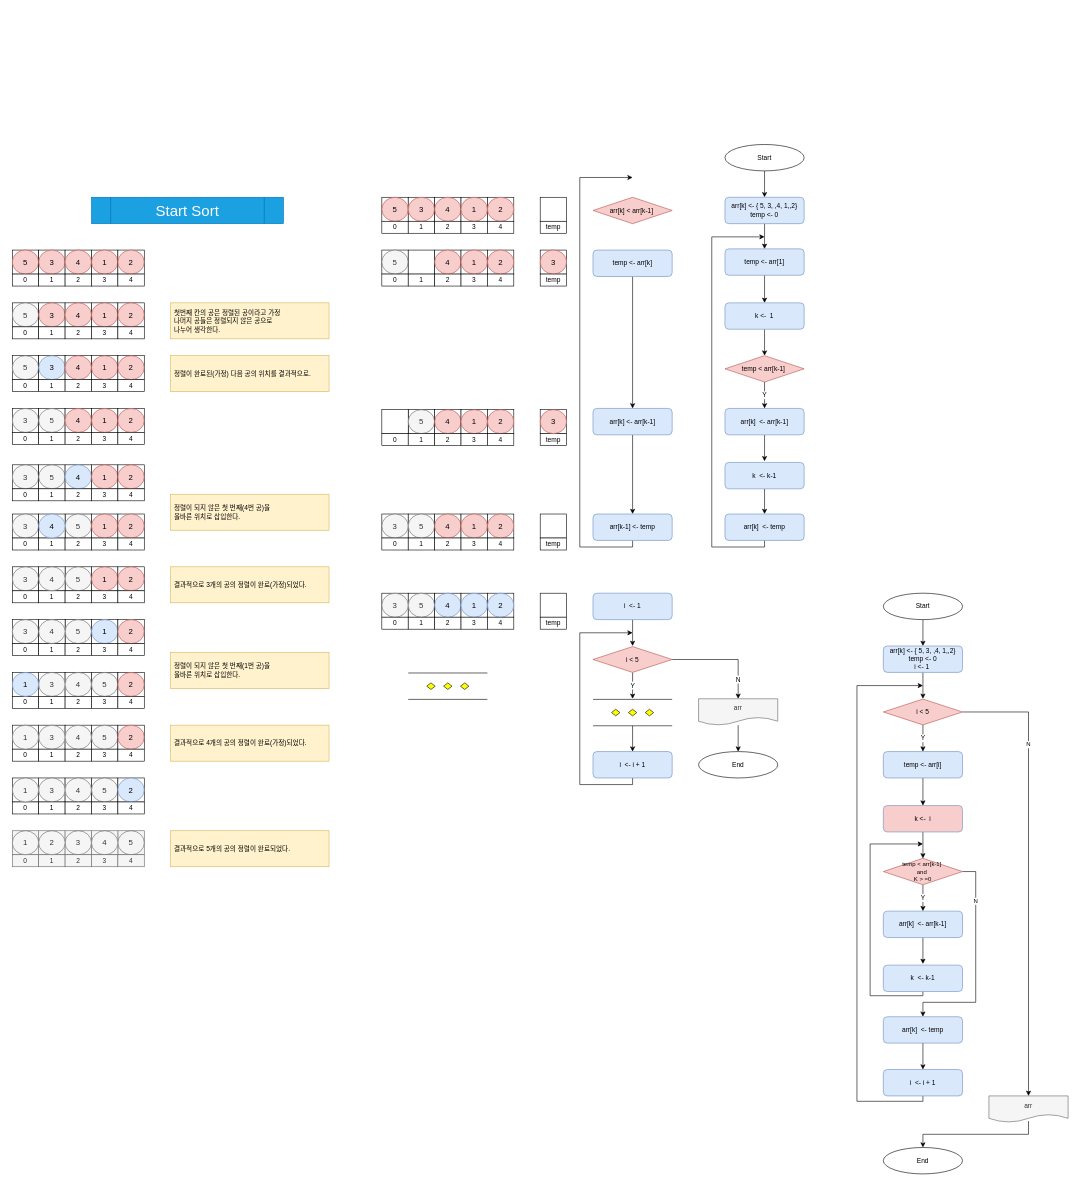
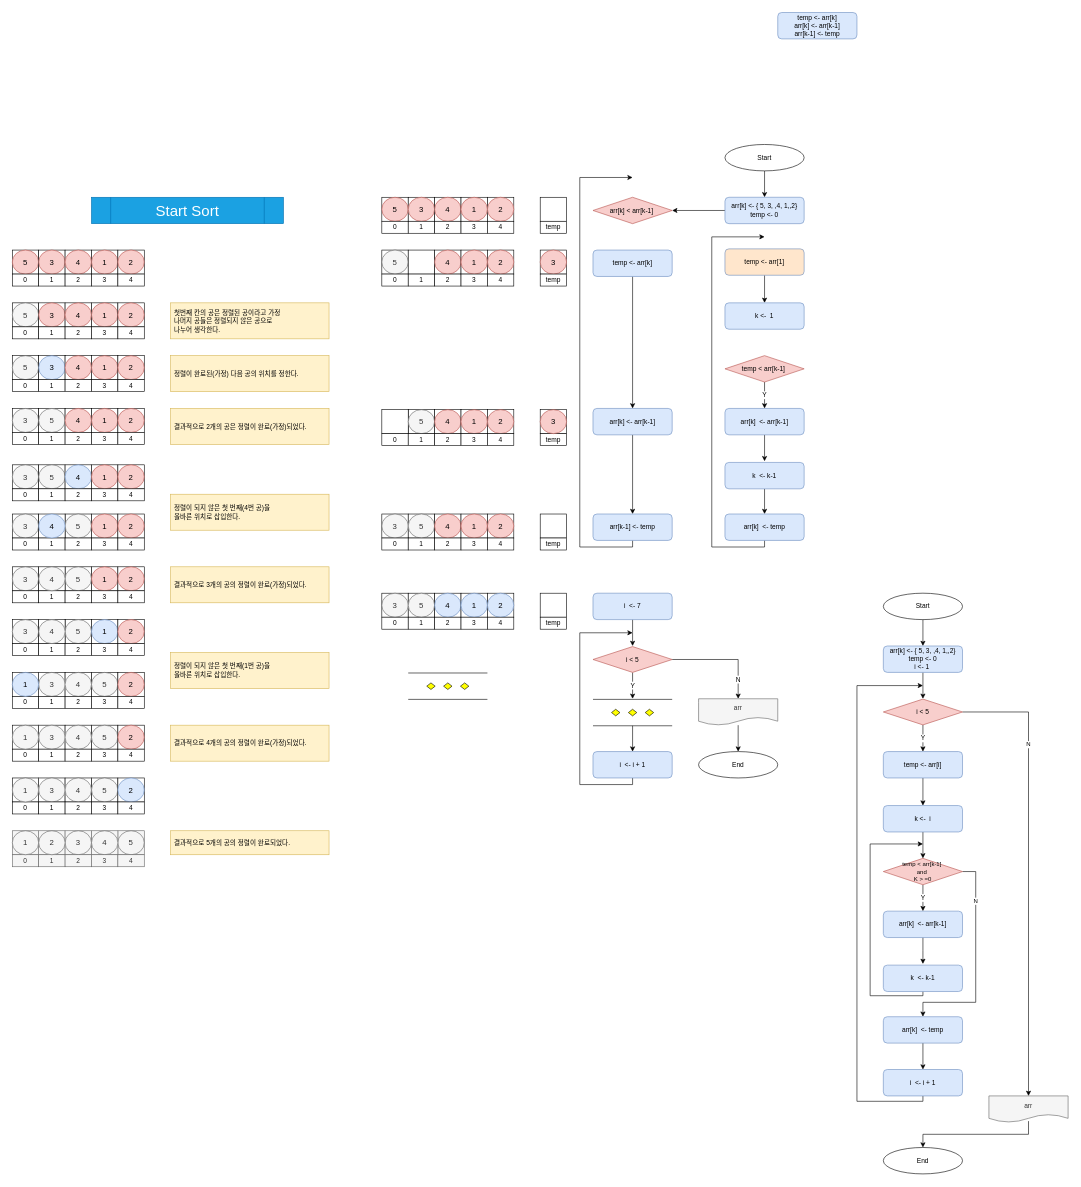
none -> (818, 26)
(765, 234) -> (701, 210)
(765, 262) -> (765, 262)
(765, 340) -> none
(252, 374) -> (250, 374)
none -> (250, 426)
(633, 606) -> (633, 606)
(923, 819) -> (923, 819)
(250, 849) -> (250, 843)
